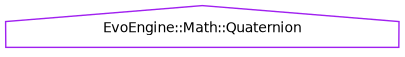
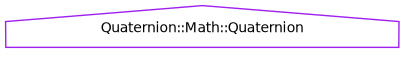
(202, 29) -> (202, 29)
